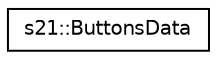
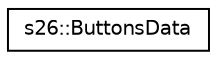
(108, 30) -> (108, 30)
